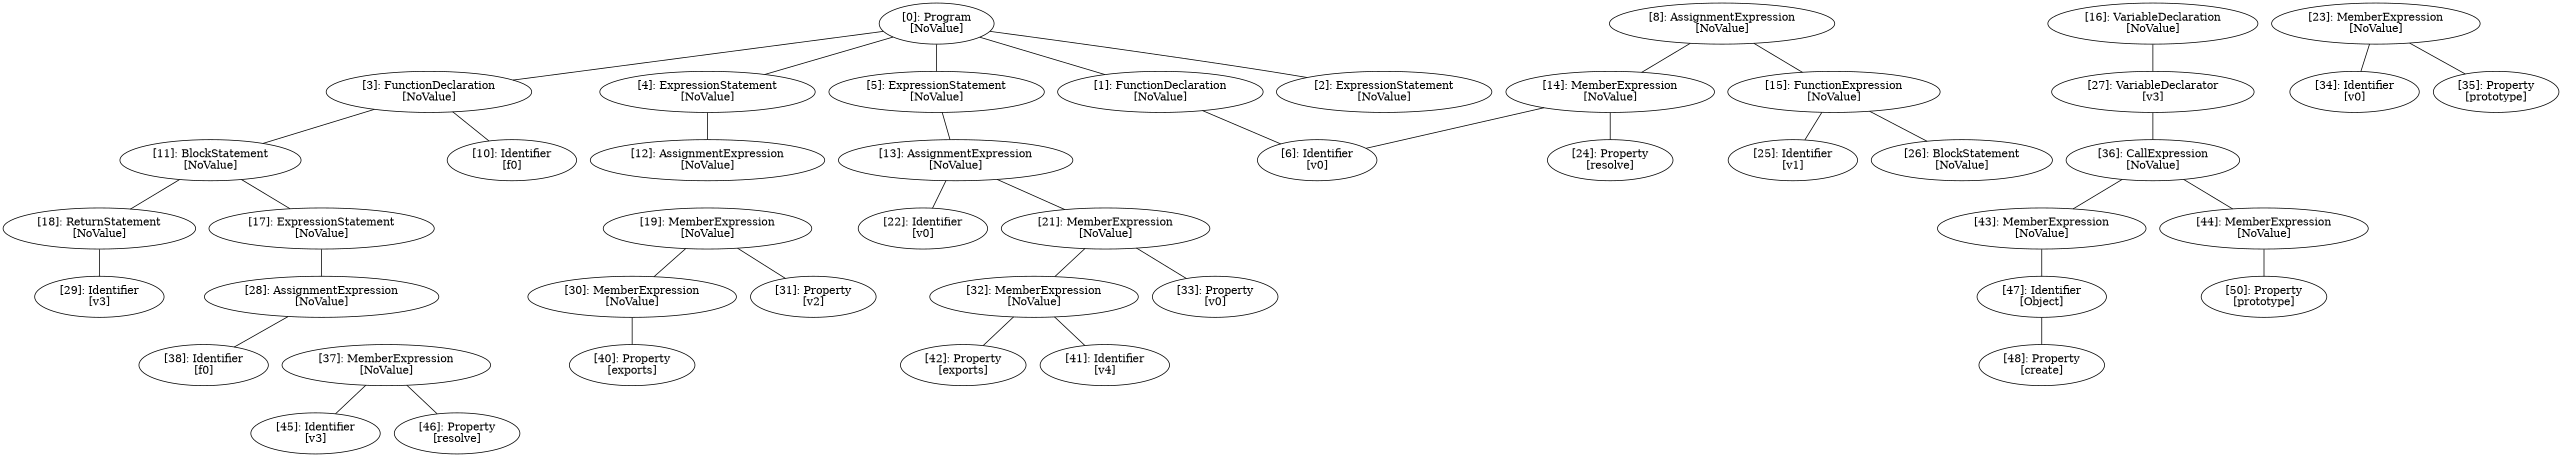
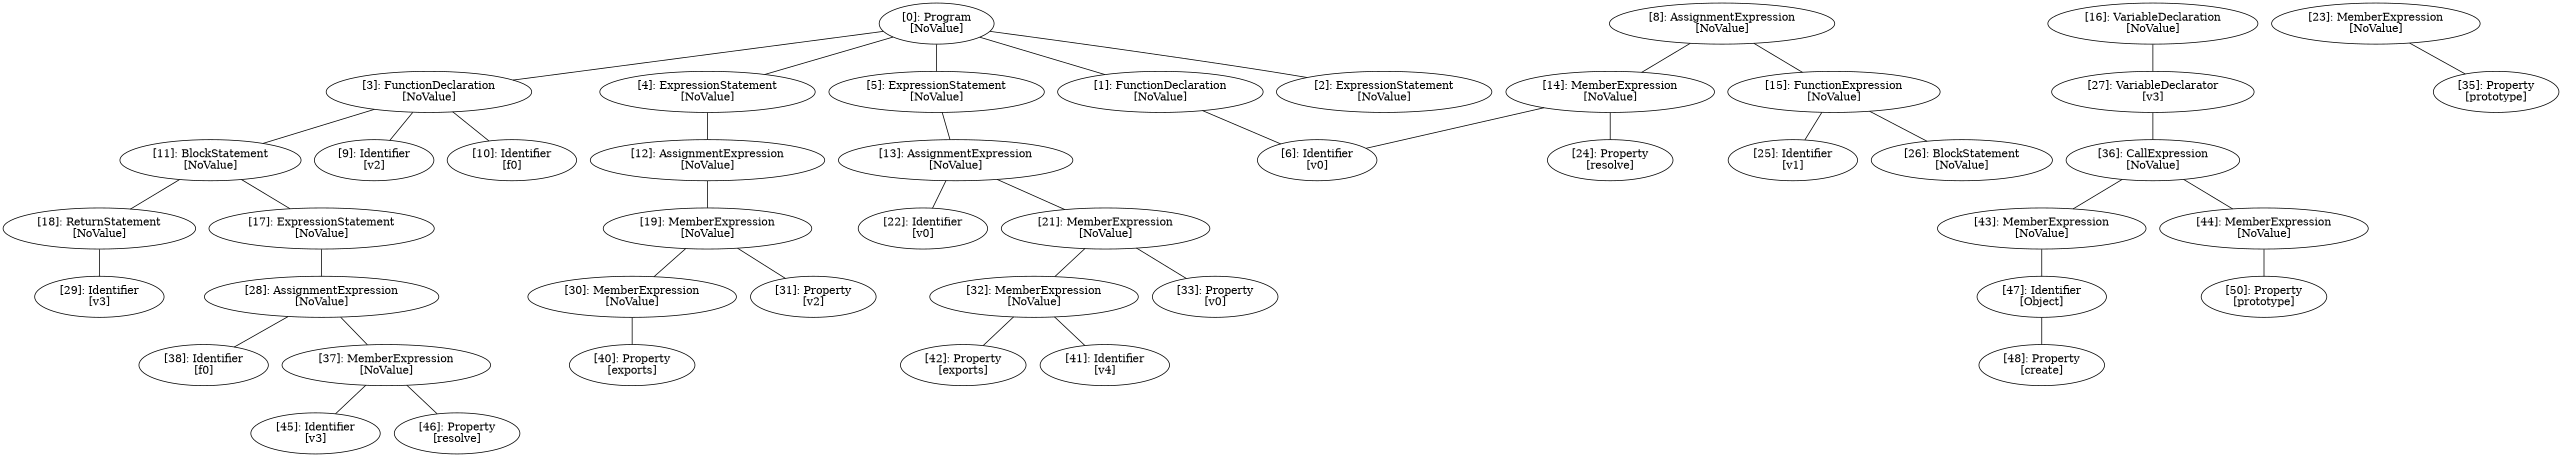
(2355, 92) -> none
none -> (374, 160)
none -> (708, 194)
none -> (354, 331)
